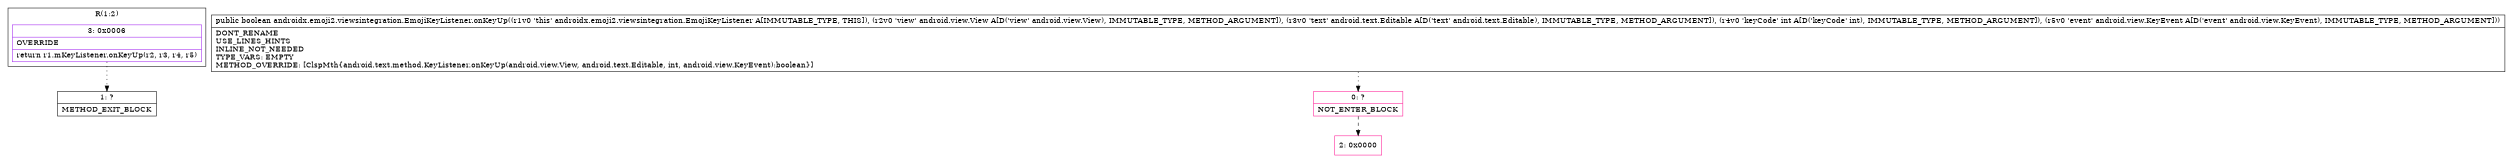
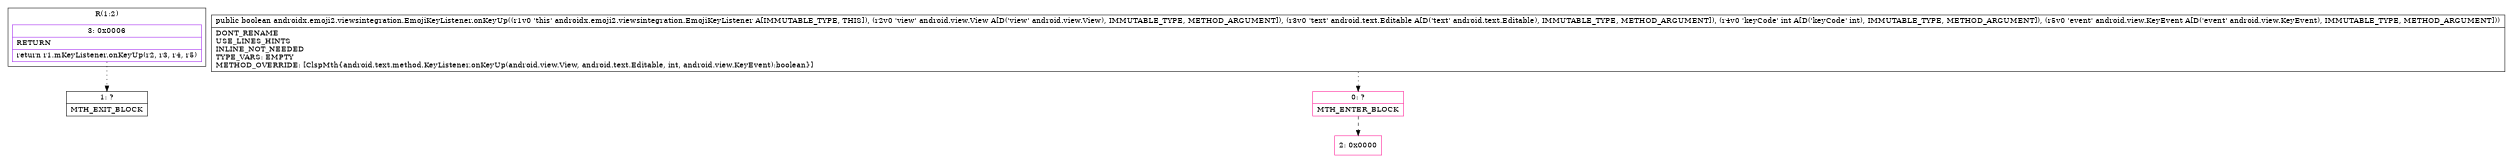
(38, 43) -> (34, 43)
(107, 110) -> (107, 110)
(1358, 110) -> (1358, 110)
